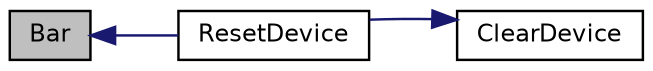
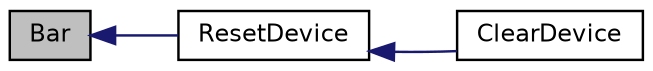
(401, 19) -> (426, 52)
